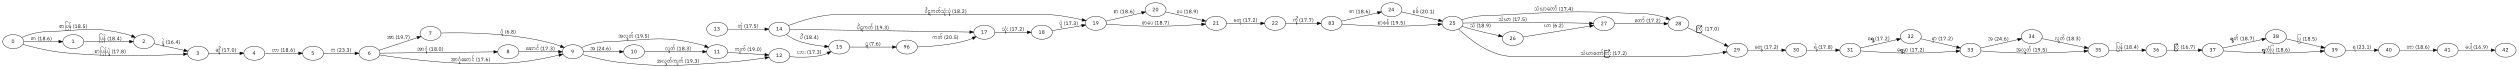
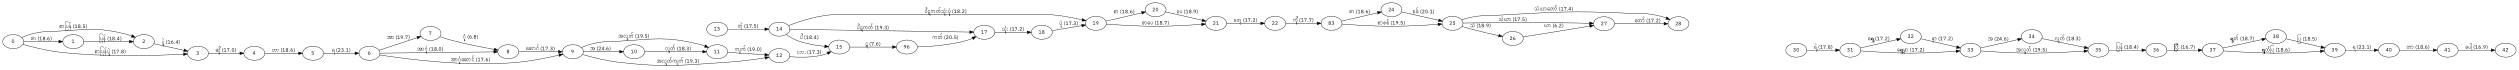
(501, 35) -> (467, 44)
(341, 50) -> (341, 50)
(1737, 50) -> none
